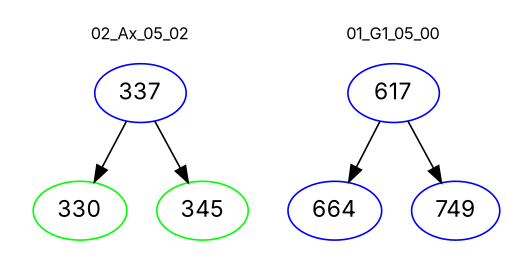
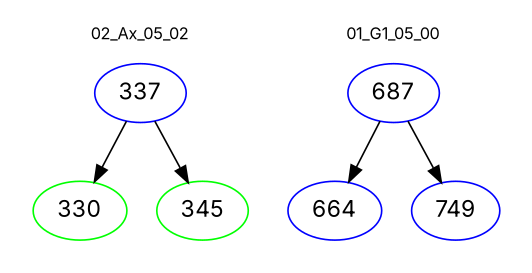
(394, 93) -> (394, 93)
